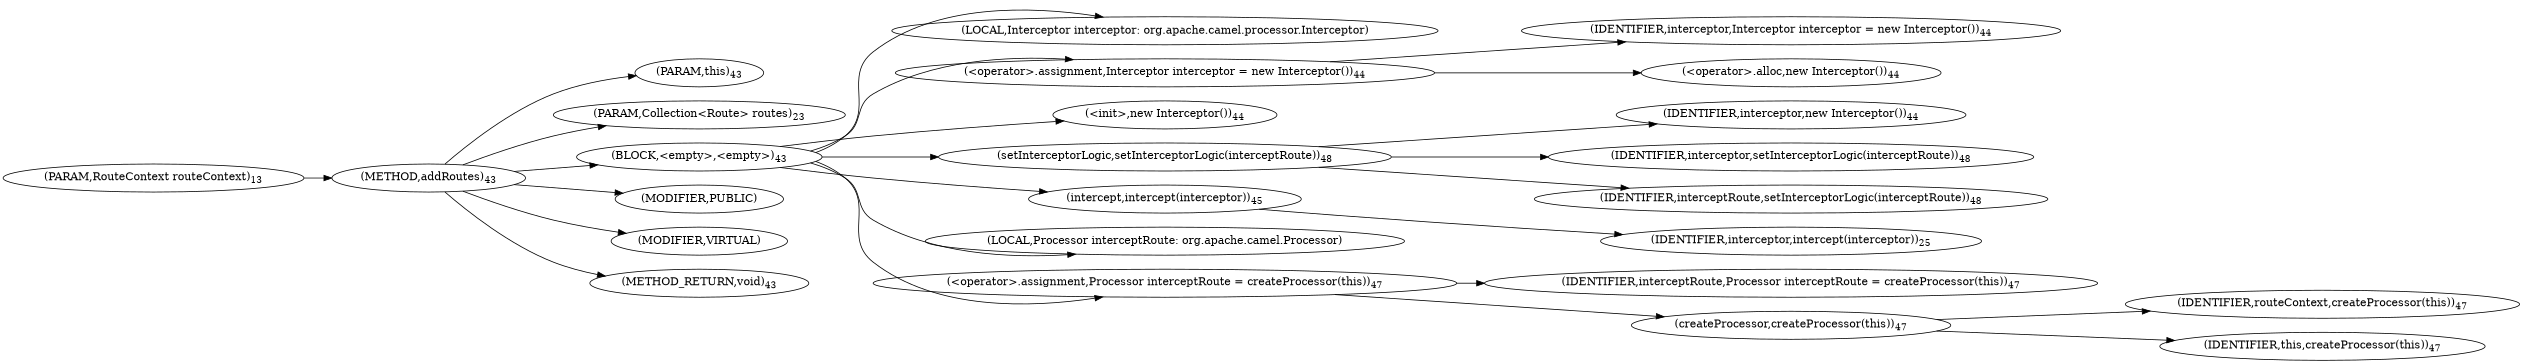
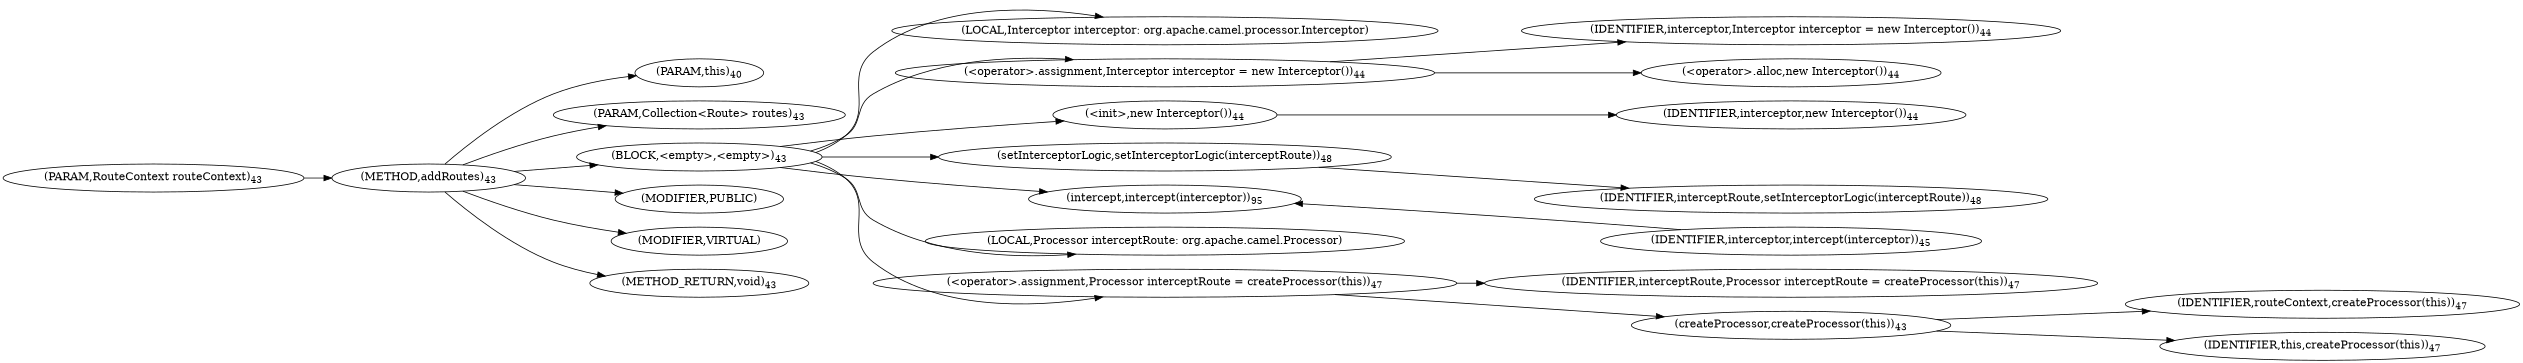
(736, 72) -> (736, 72)
(799, 114) -> (799, 114)
(1484, 136) -> (1443, 115)
(1791, 157) -> none
(257, 177) -> (257, 177)
(1257, 198) -> (1257, 198)
(1437, 223) -> (1492, 216)
(1925, 240) -> (1925, 240)
(1901, 324) -> (1901, 324)
